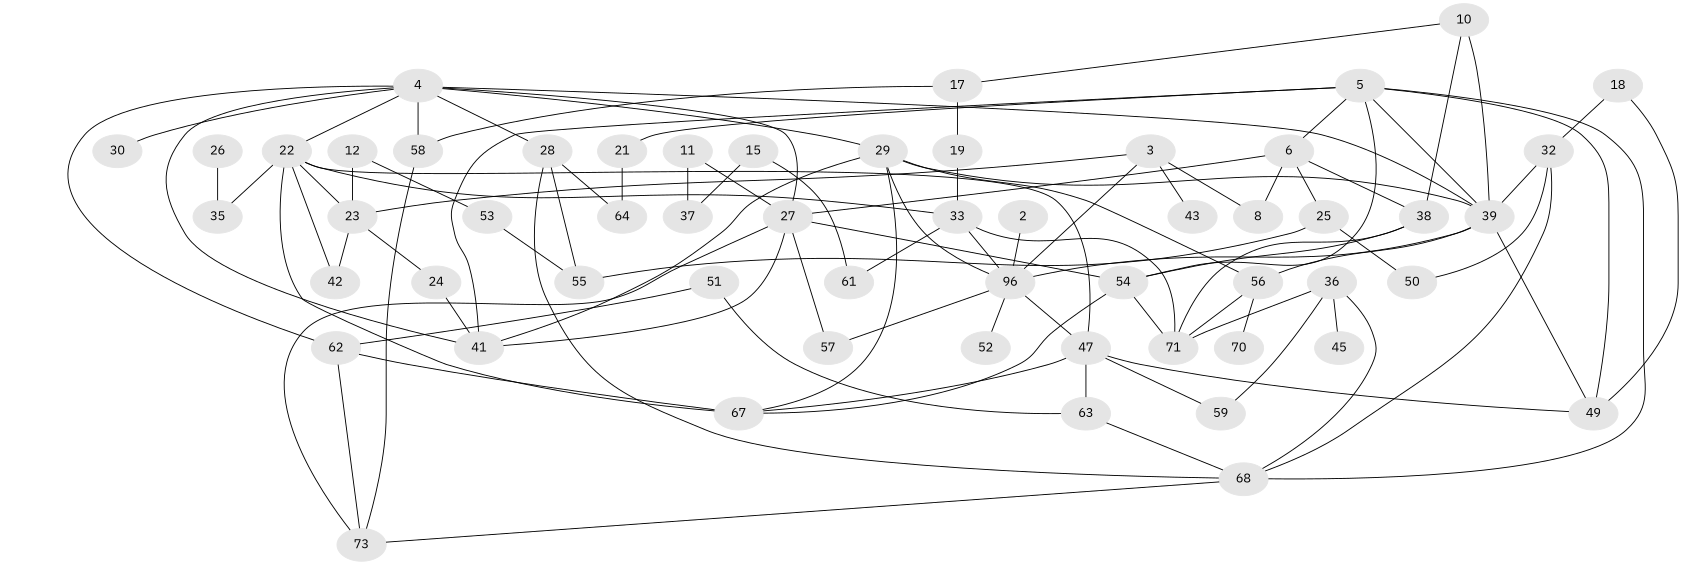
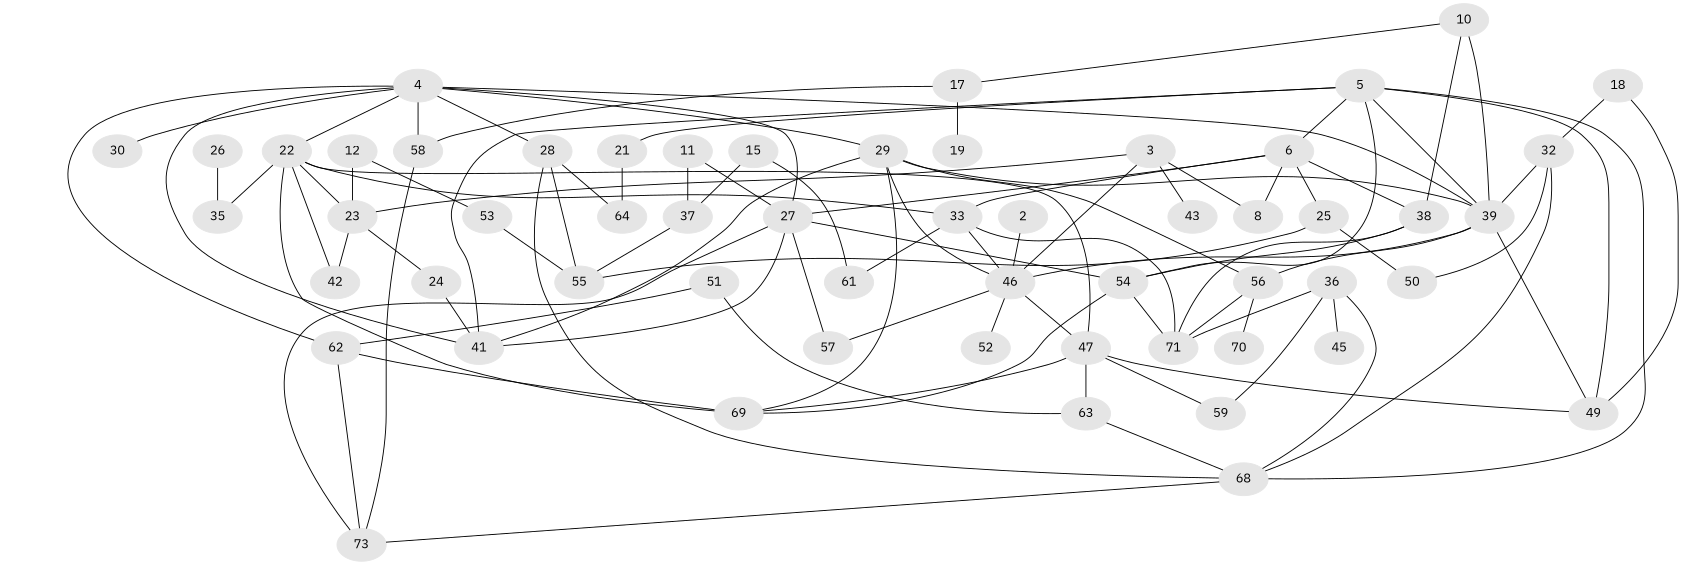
(957, 185) -> (1120, 177)
none -> (634, 250)
(1010, 282) -> (1010, 282)
(739, 414) -> (739, 414)
